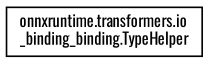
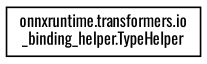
(104, 32) -> (104, 32)
